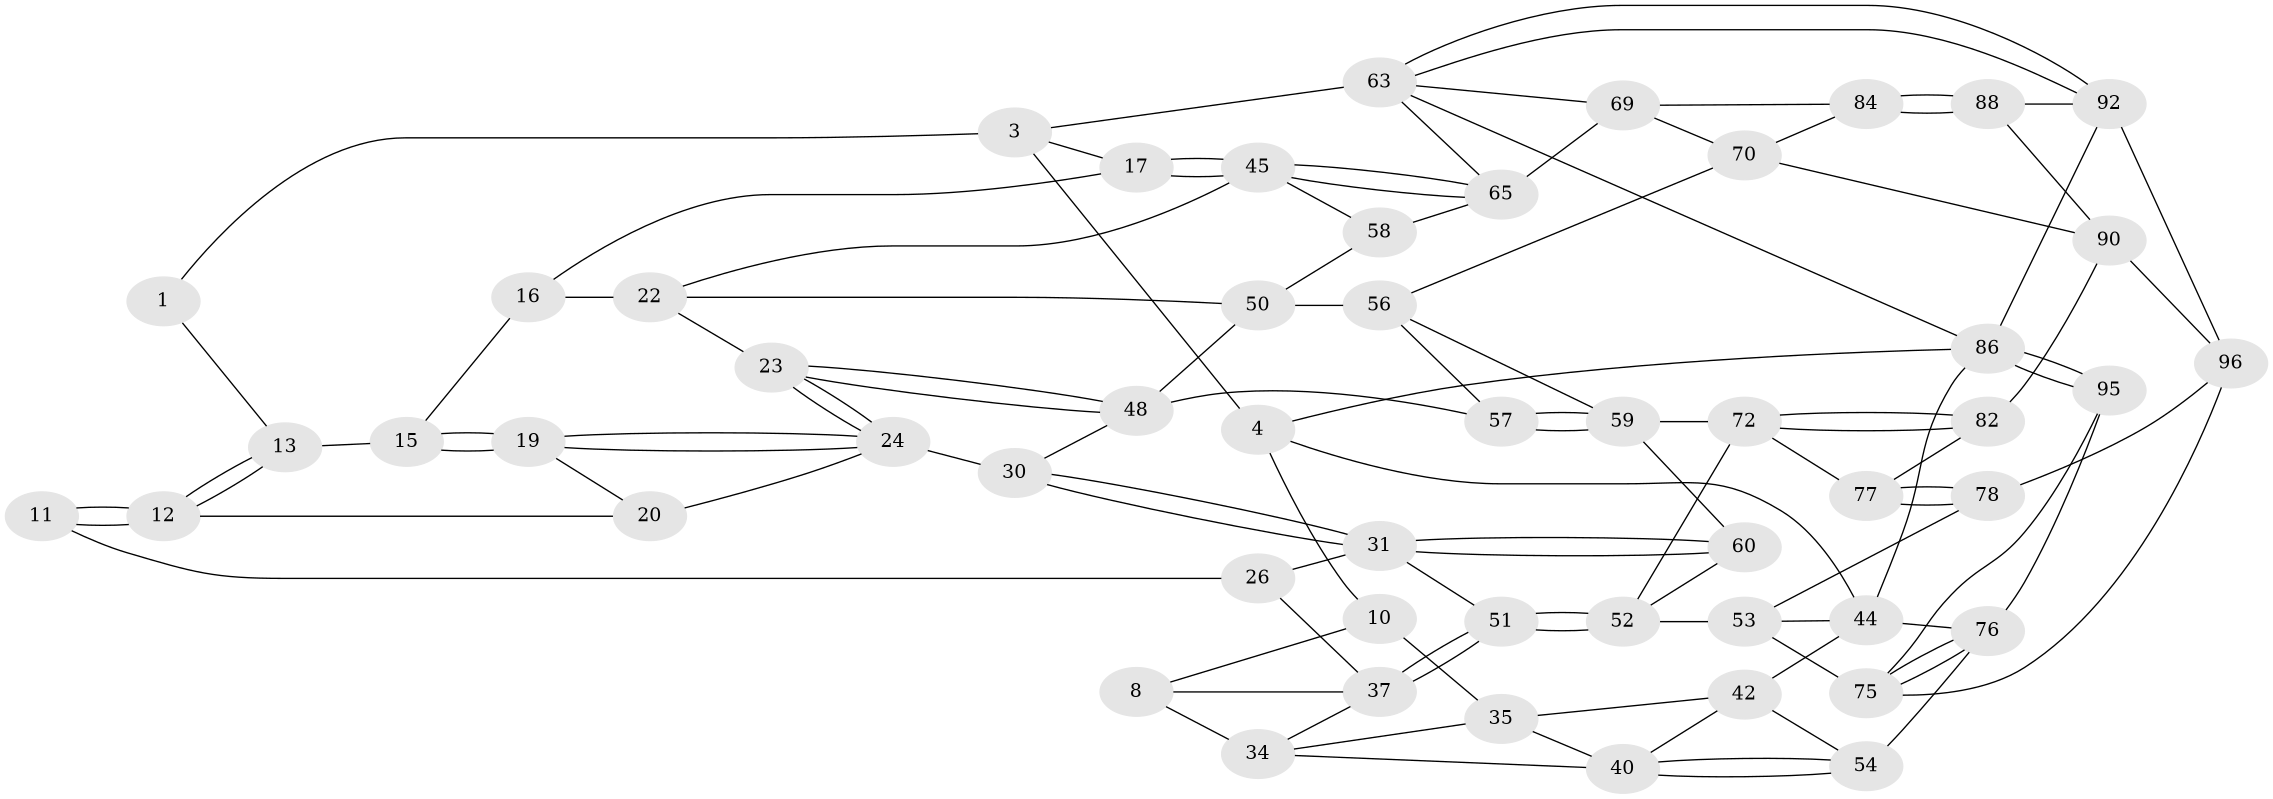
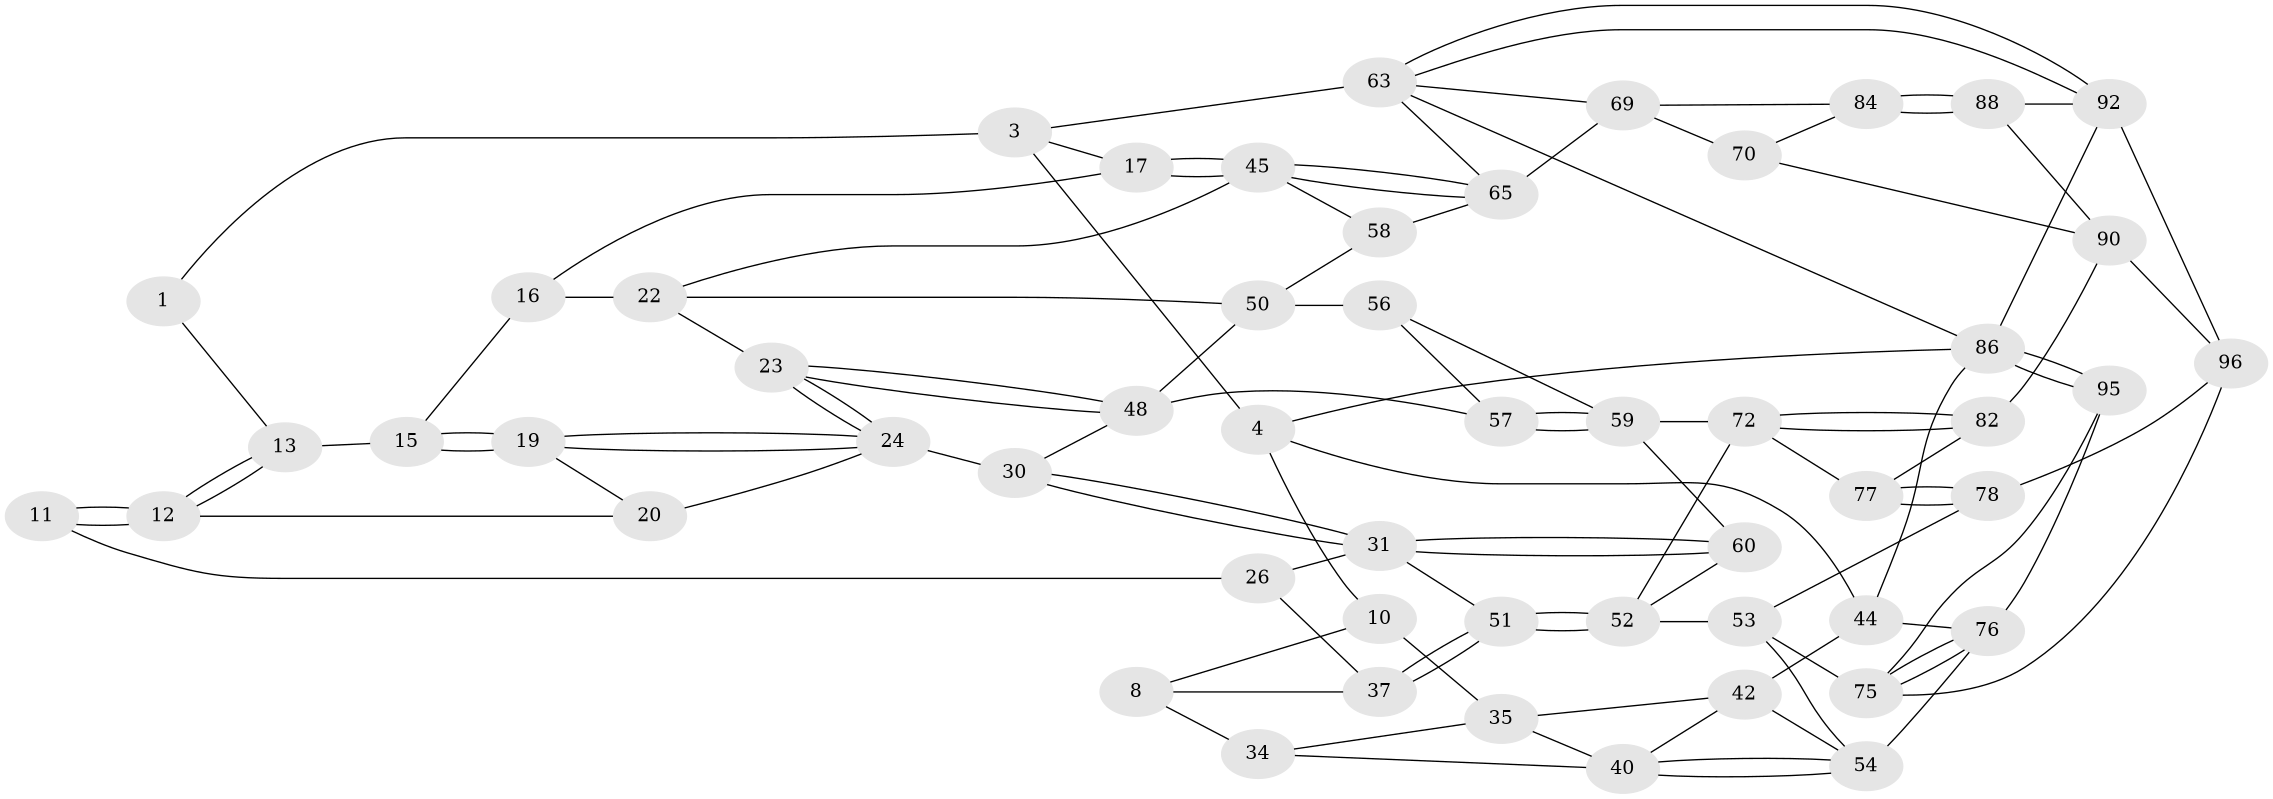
(1562, 230) -> none
(1806, 621) -> (1805, 694)
(1319, 723) -> none
